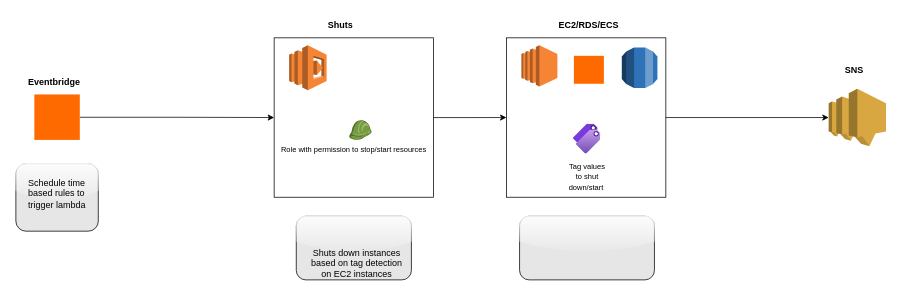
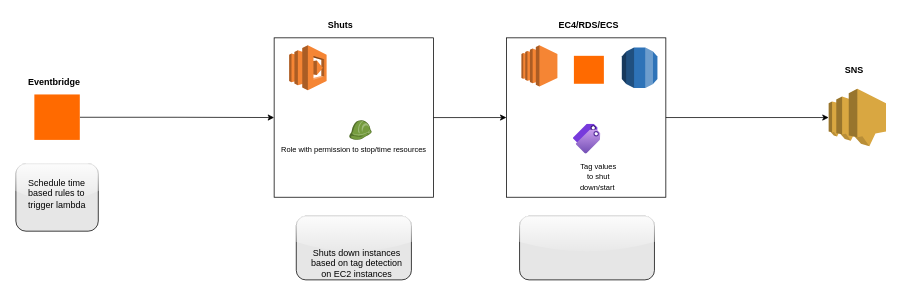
(581, 31) -> (581, 31)
(354, 117) -> (354, 117)
(587, 177) -> (599, 177)
